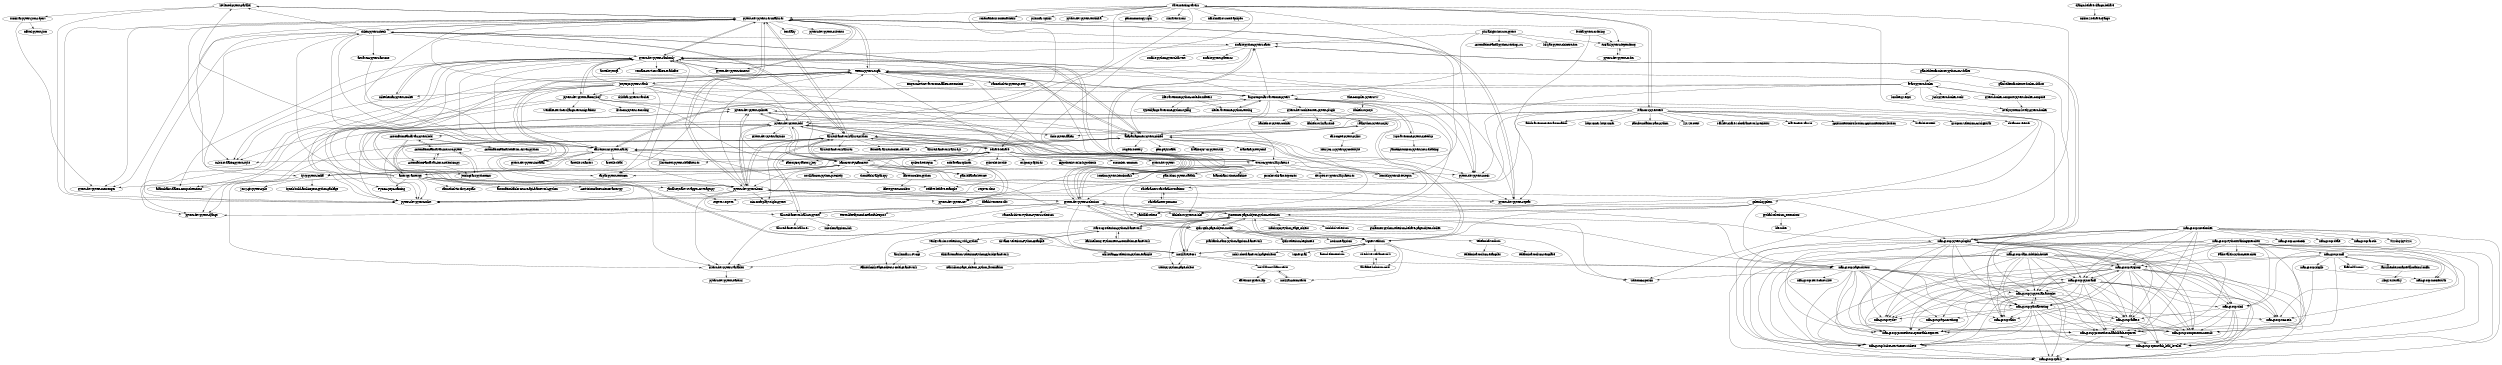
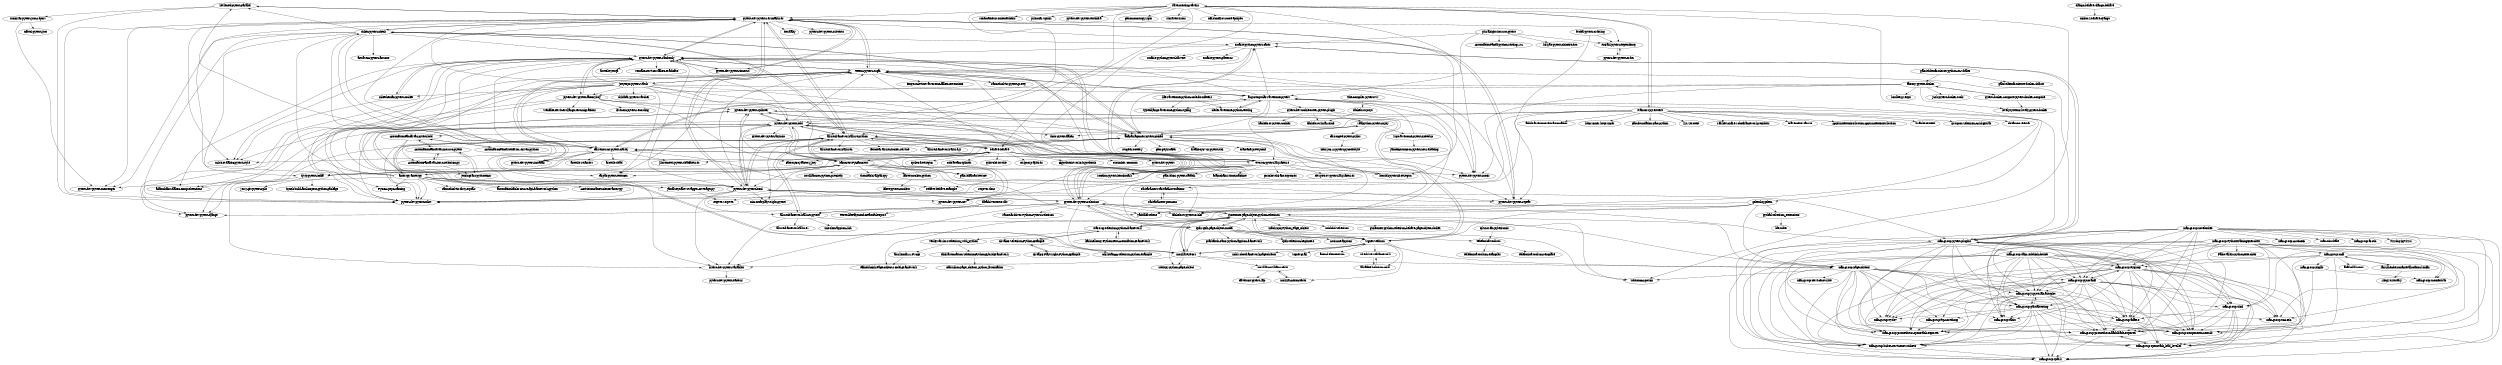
(1921, 84) -> (1921, 84)
(1358, 104) -> (1390, 129)
(470, 117) -> (410, 120)
none -> (1494, 229)
(2330, 242) -> (2330, 242)
none -> (1057, 255)
none -> (2485, 274)
(2090, 293) -> none
